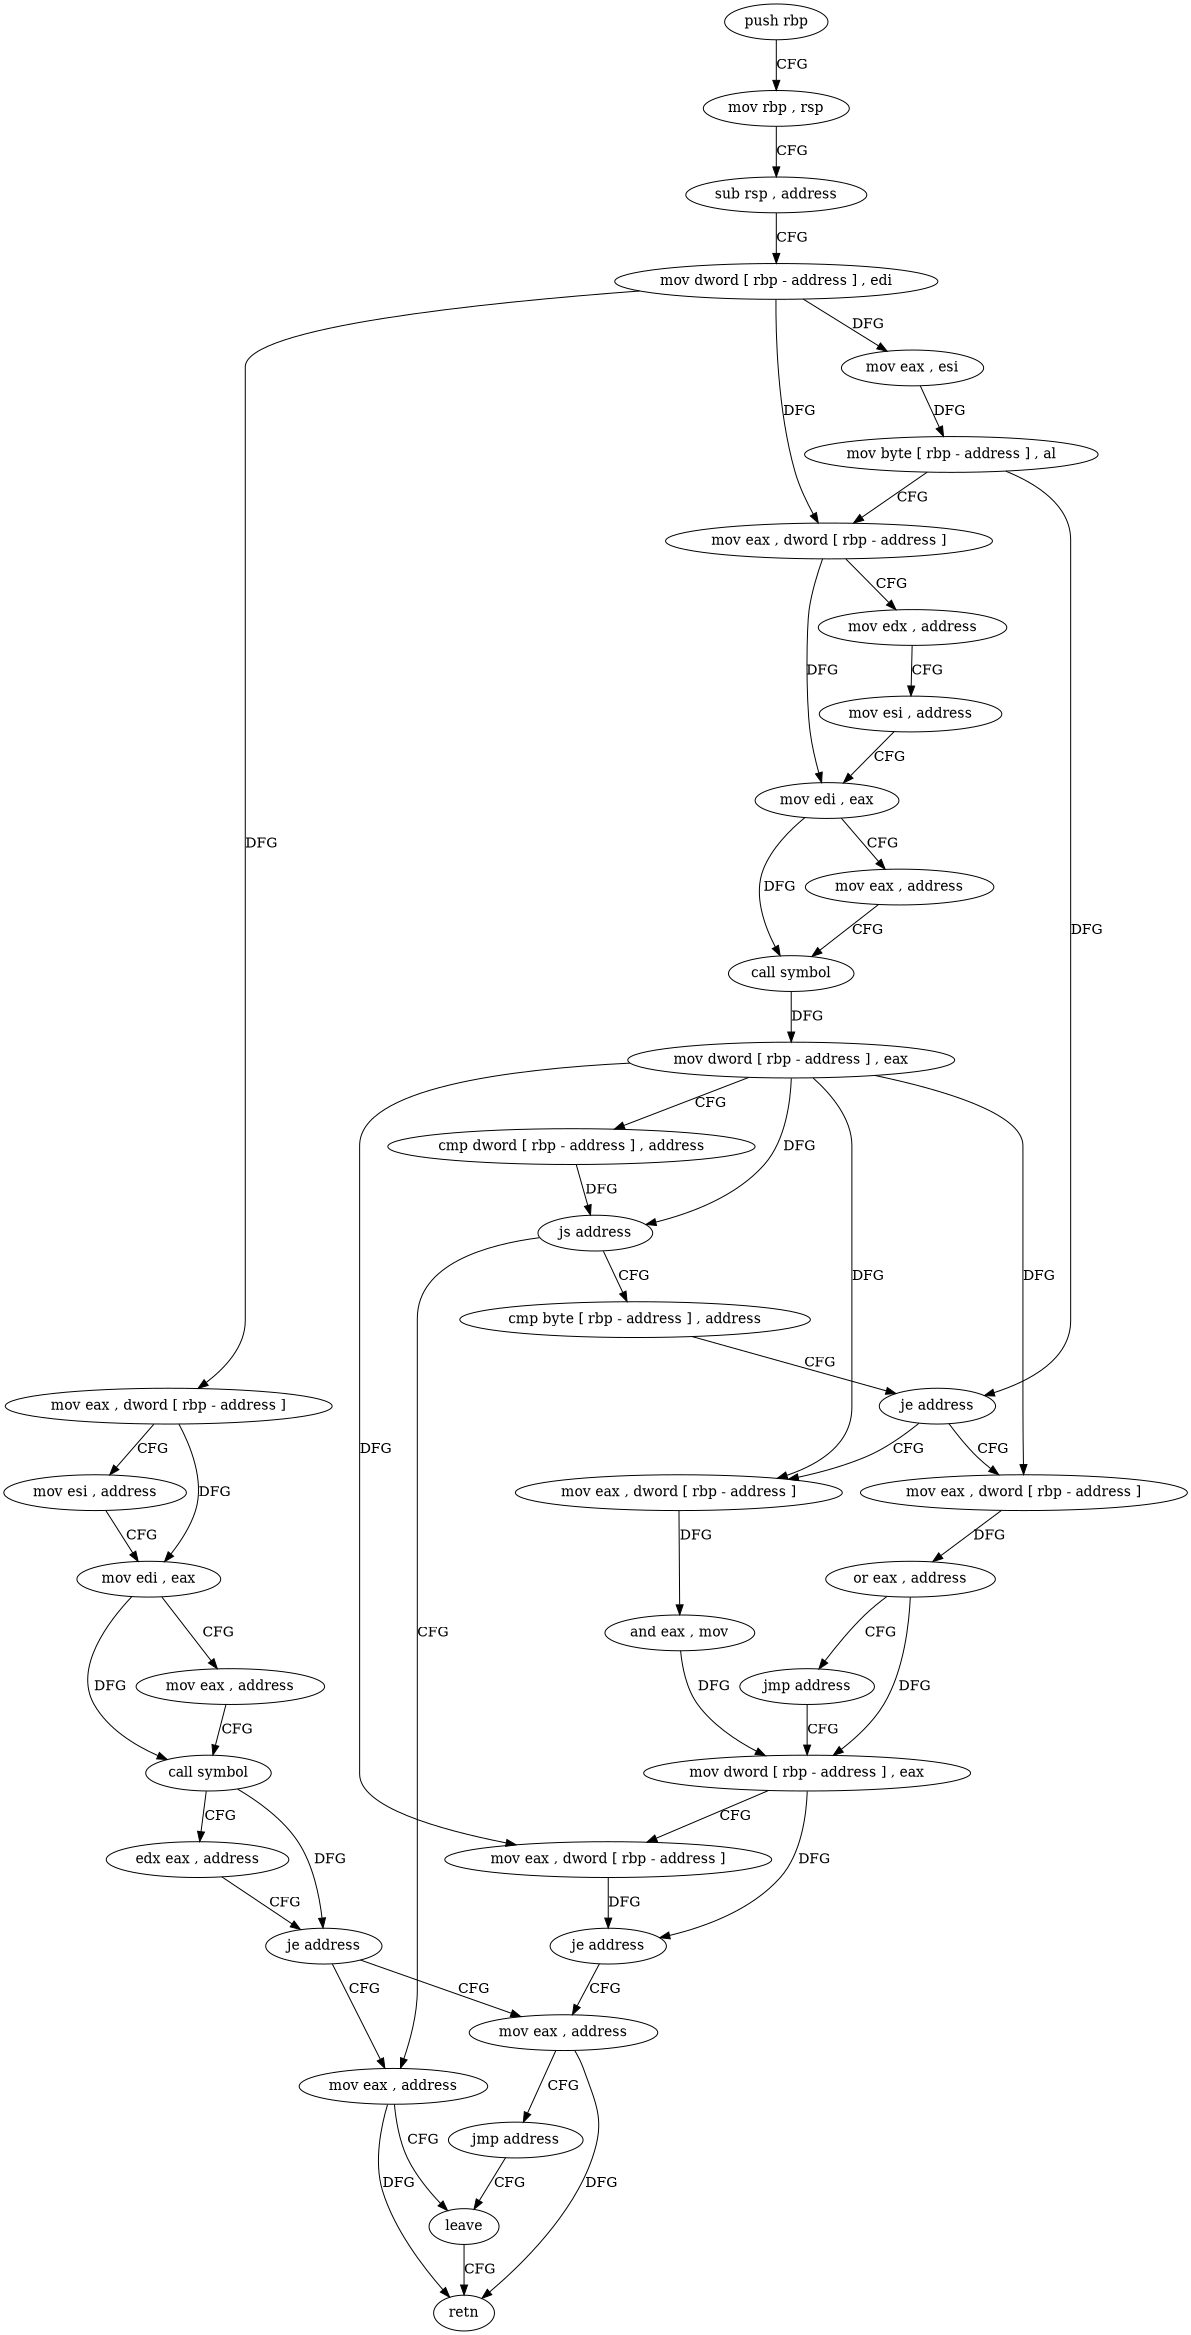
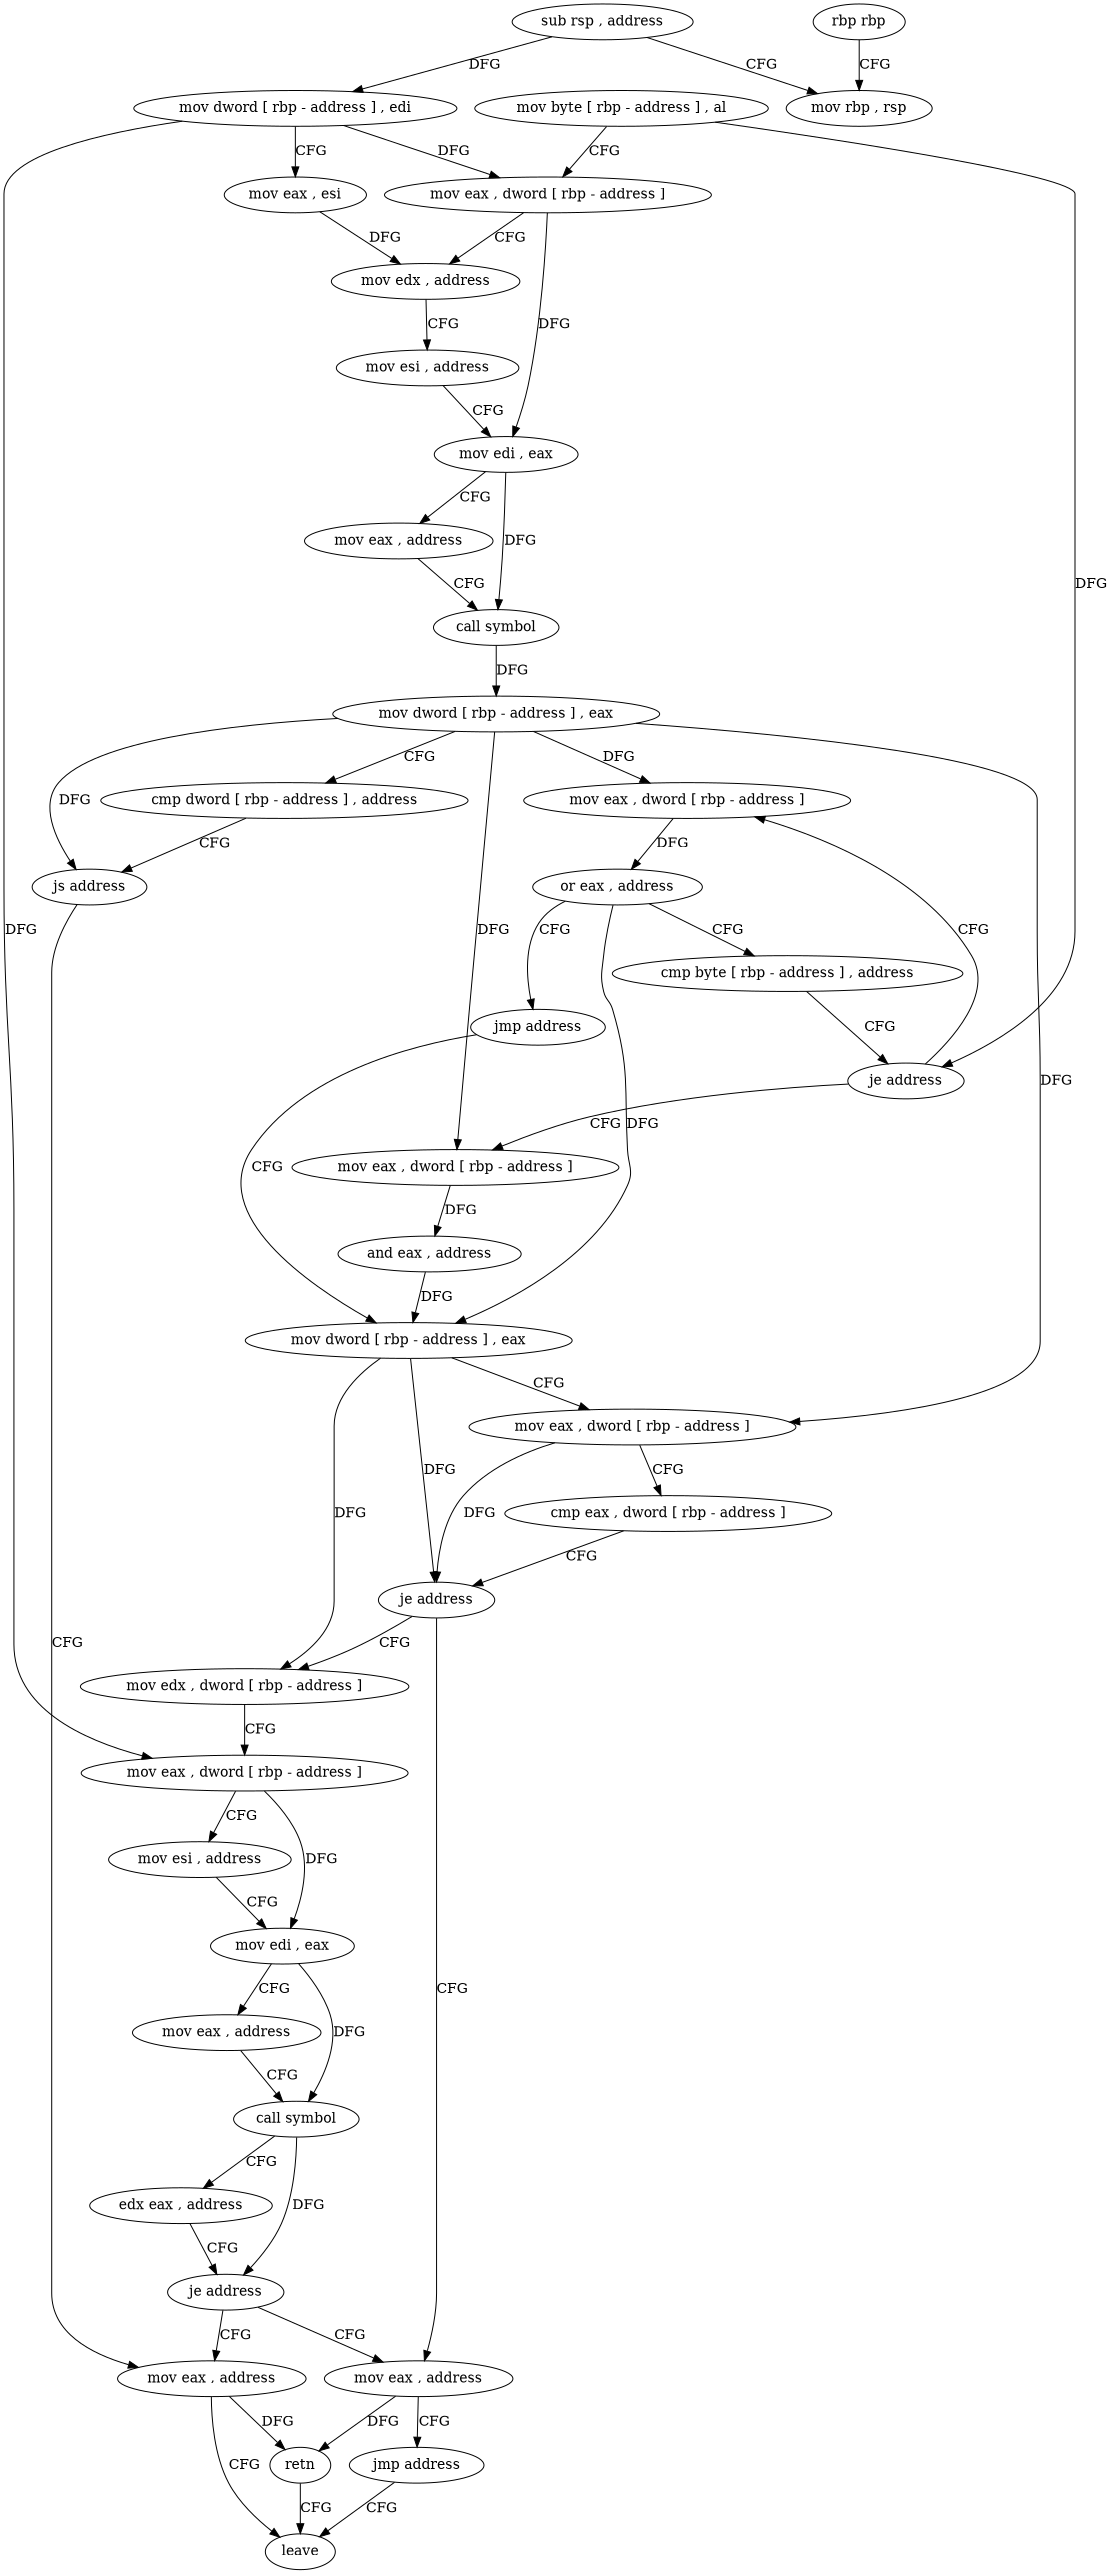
(776, 22) -> (859, 22)
(776, 147) -> (727, 64)
(792, 238) -> (485, 65)
(868, 325) -> (311, 152)
(930, 407) -> (356, 235)
(602, 1190) -> (215, 844)
(613, 1272) -> (697, 928)
none -> (668, 1514)
(680, 1633) -> (430, 1254)
none -> (245, 1687)
(464, 2265) -> (300, 2503)
